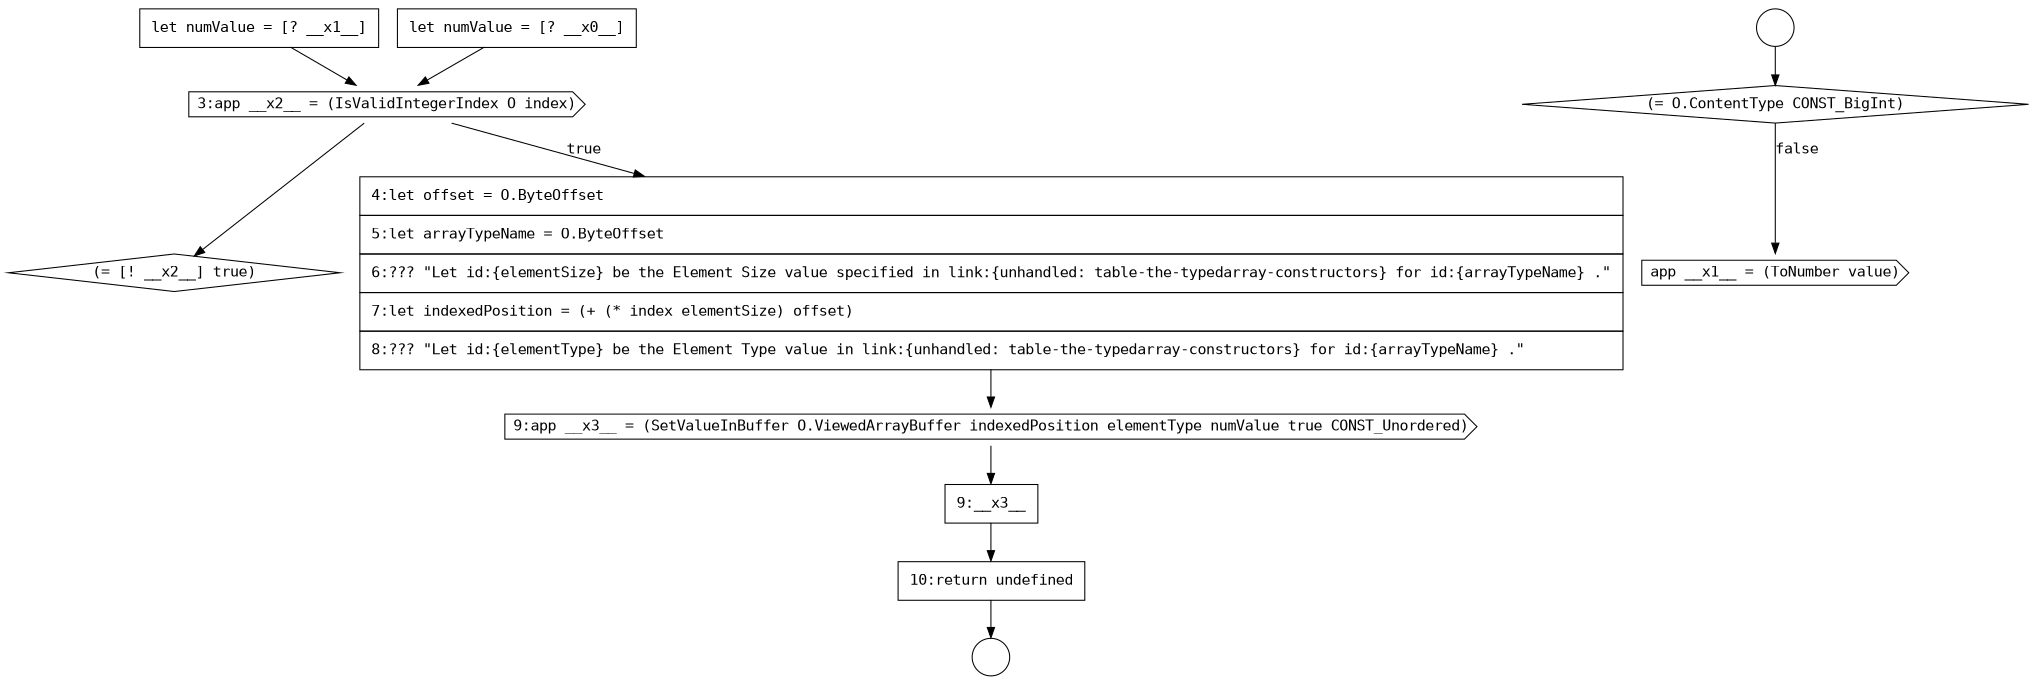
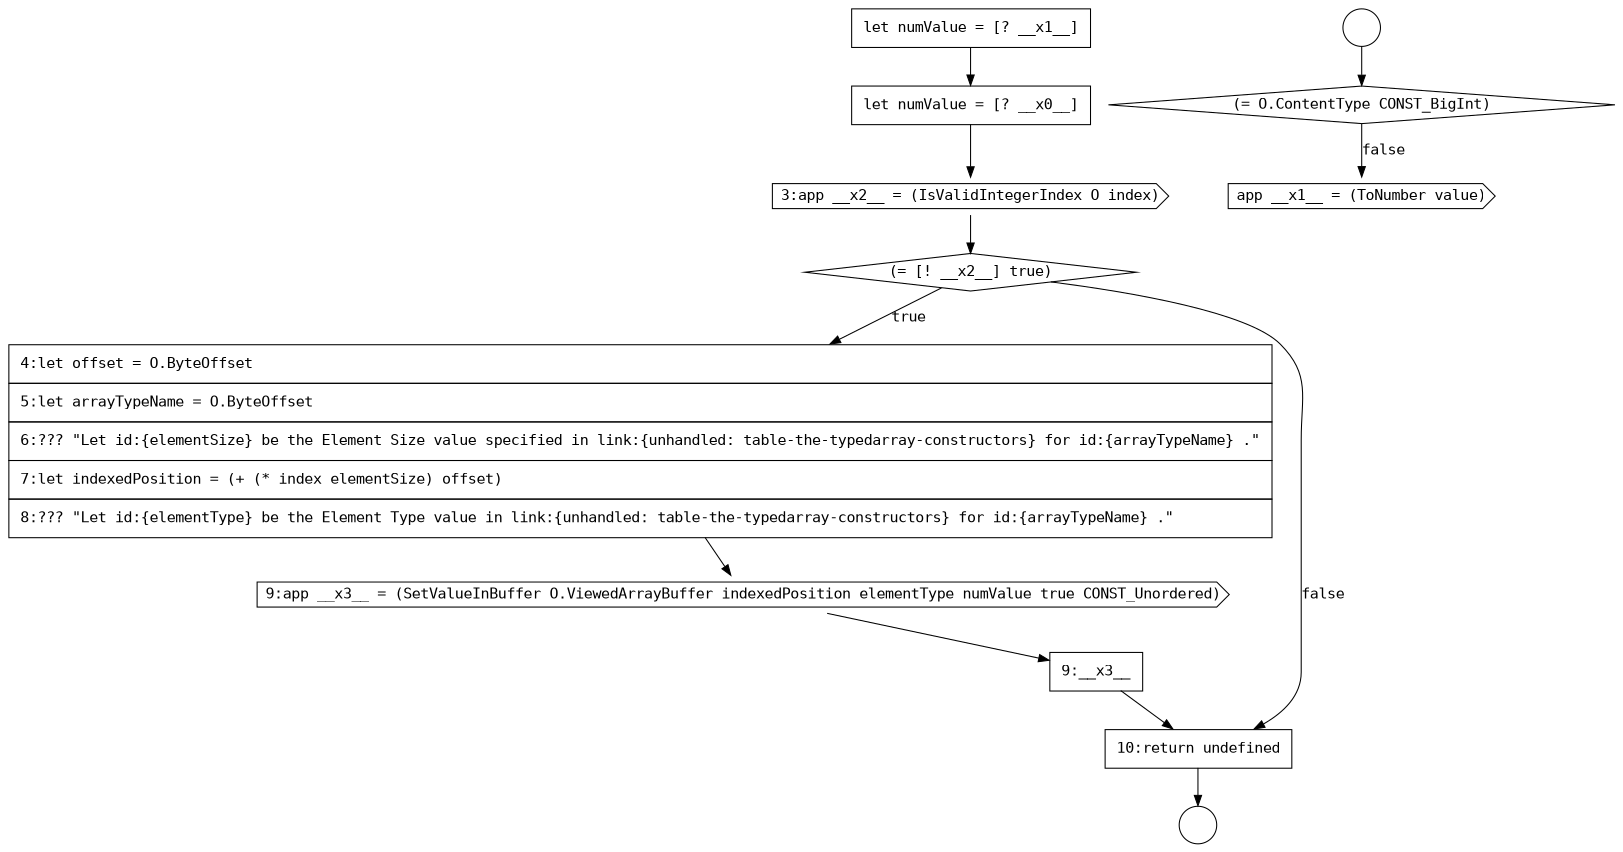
(319, 64) -> (971, 61)
(543, 148) -> (891, 314)
none -> (1302, 419)
